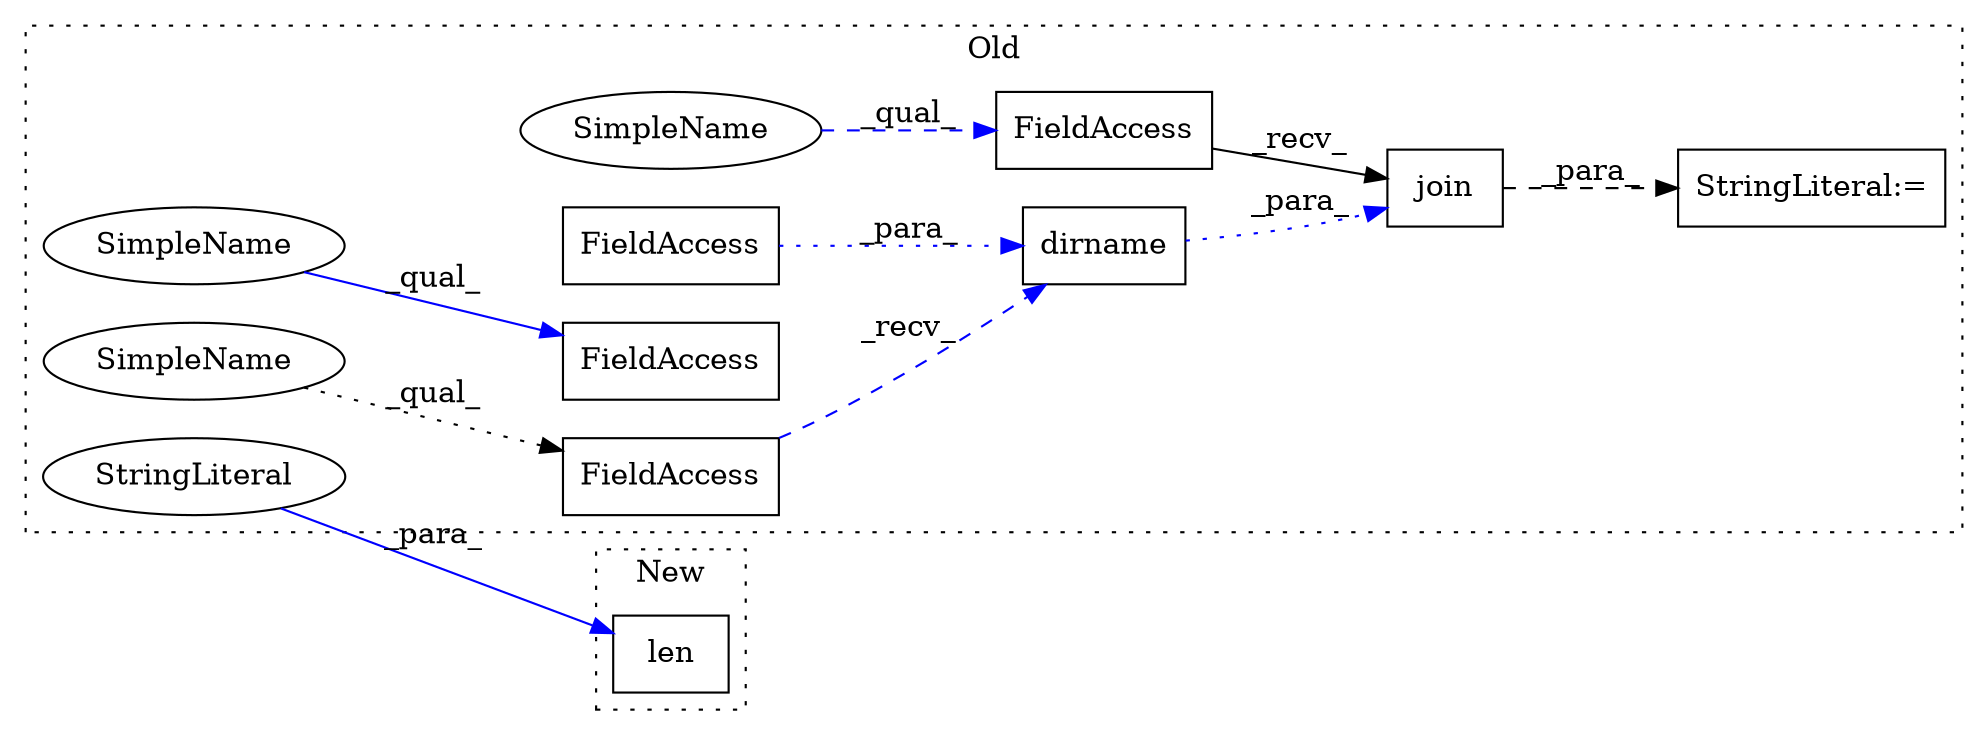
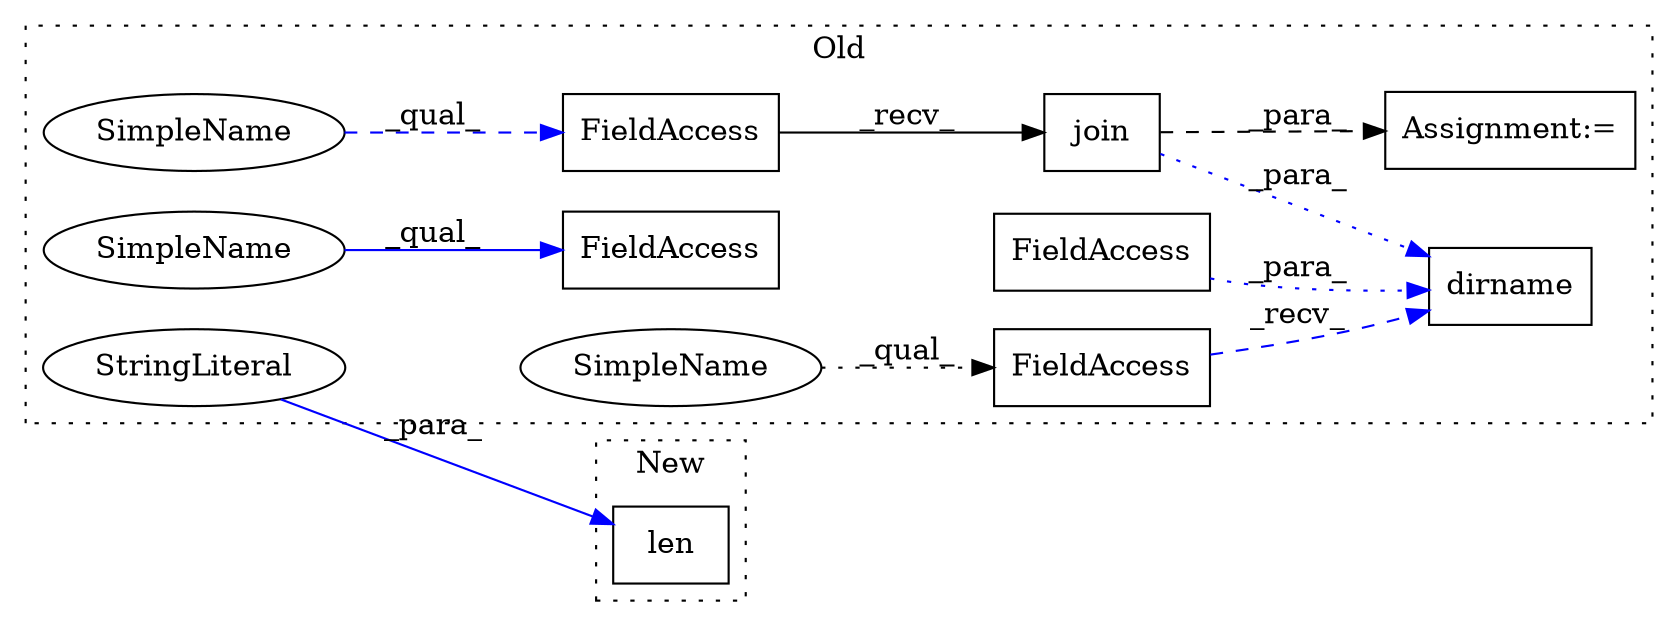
(1812, 188) -> (1510, 130)
(1276, 231) -> (1284, 201)
